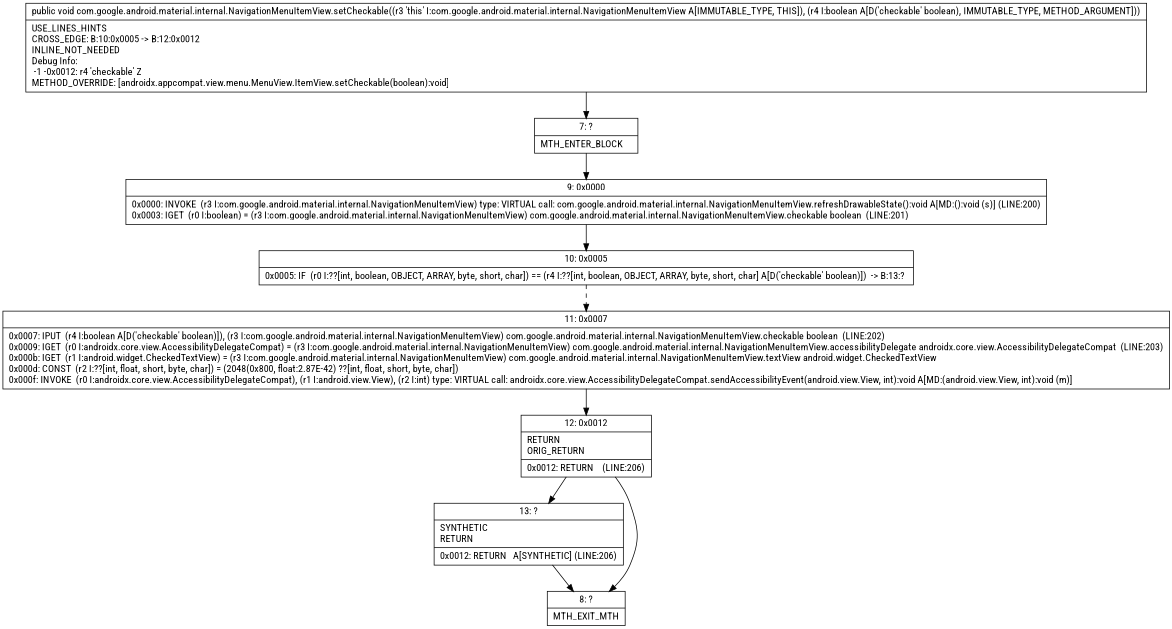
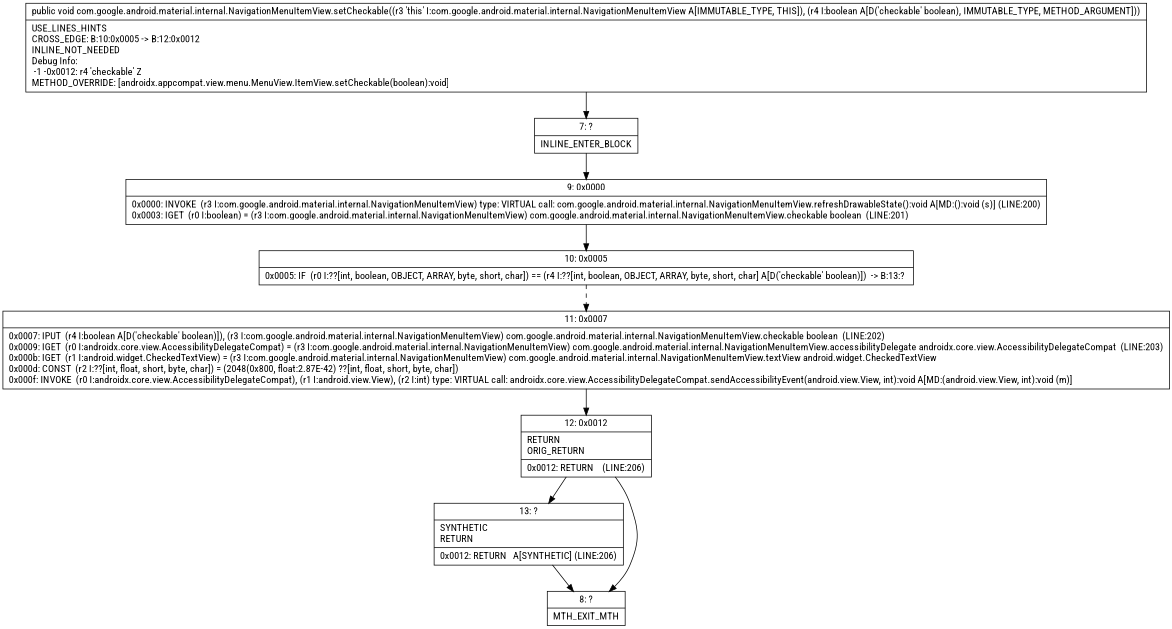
(582, 144) -> (586, 144)
